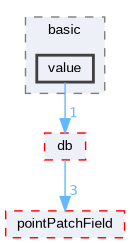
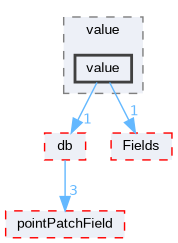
(65, 30) -> (103, 30)
none -> (142, 146)
